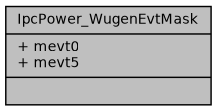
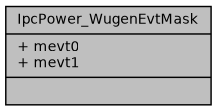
(48, 63) -> (48, 63)
